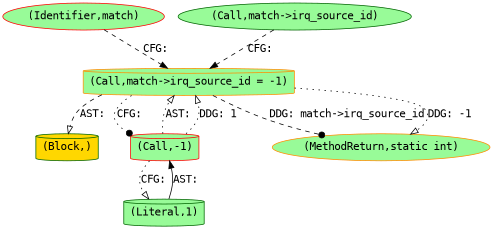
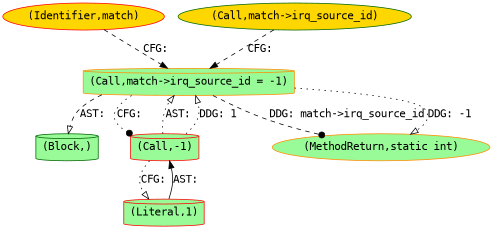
(84, 17) -> (84, 17)
(295, 17) -> (295, 17)
(67, 147) -> (67, 147)
(164, 213) -> (164, 213)
